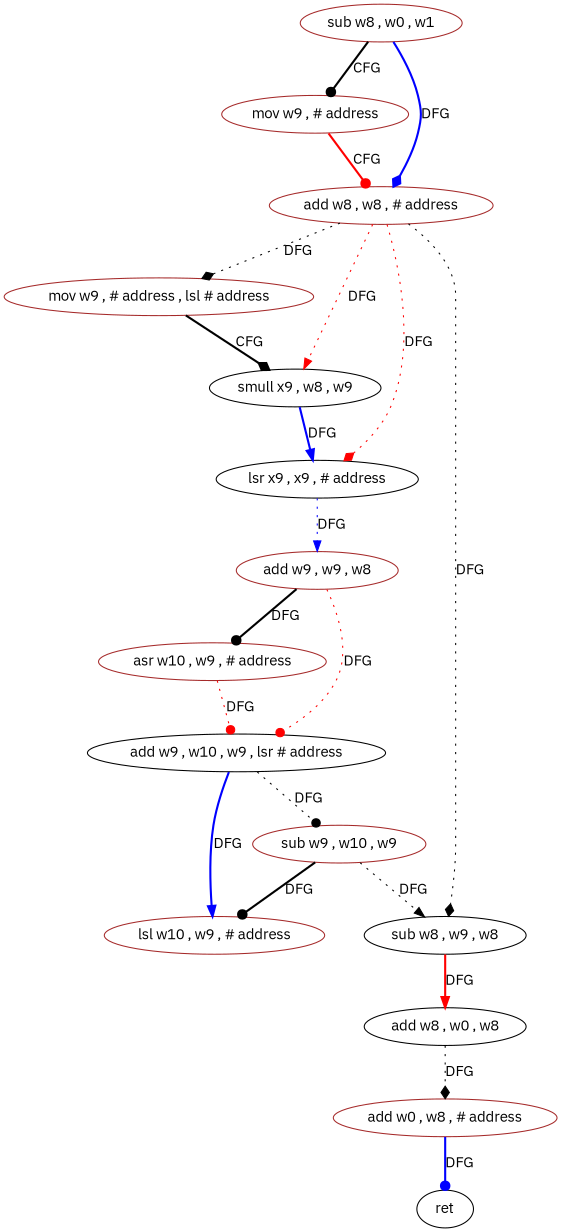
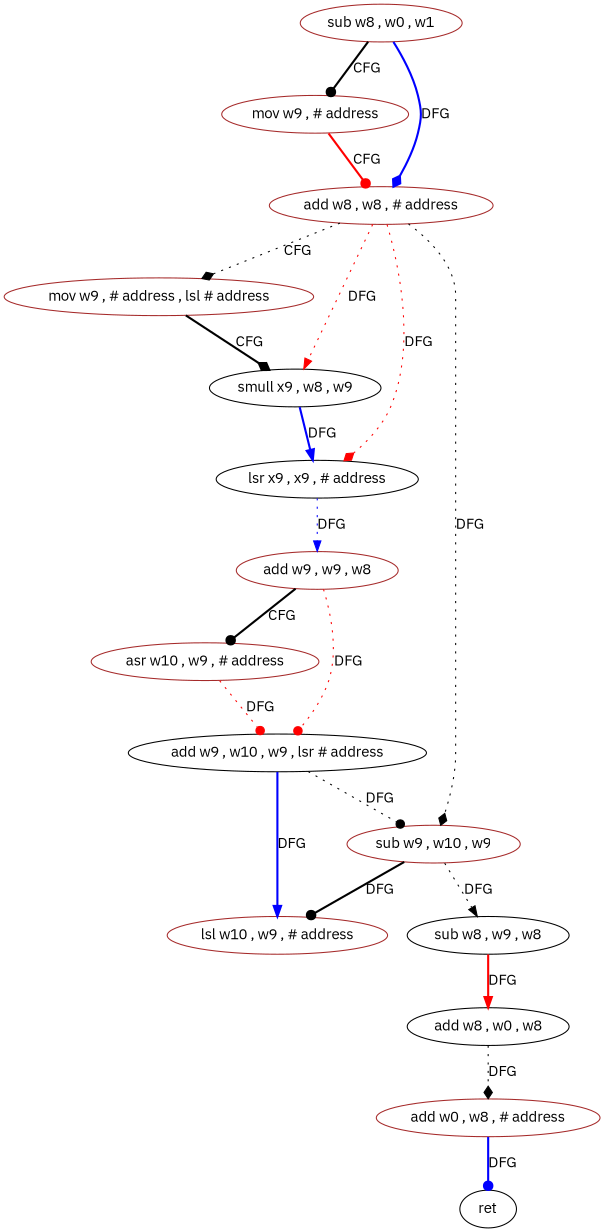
(298, 251) -> (298, 251)
(456, 555) -> (456, 511)
(286, 616) -> (282, 616)
